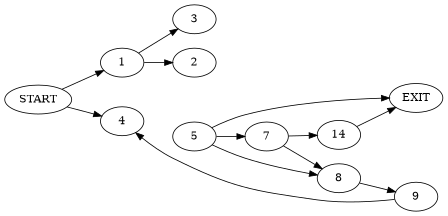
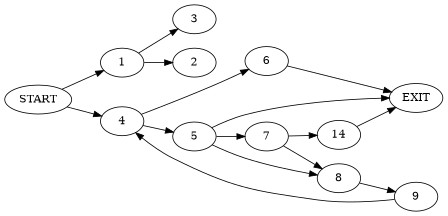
none -> (267, 61)
none -> (154, 128)
